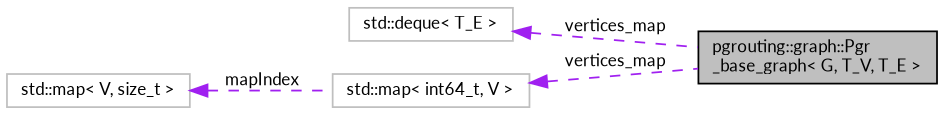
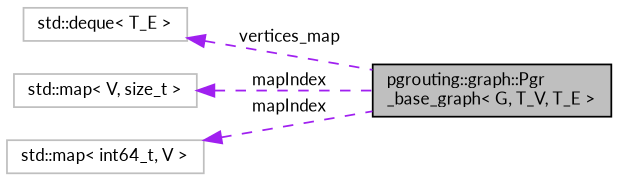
(614, 62) -> (288, 107)
(270, 91) -> (294, 91)
